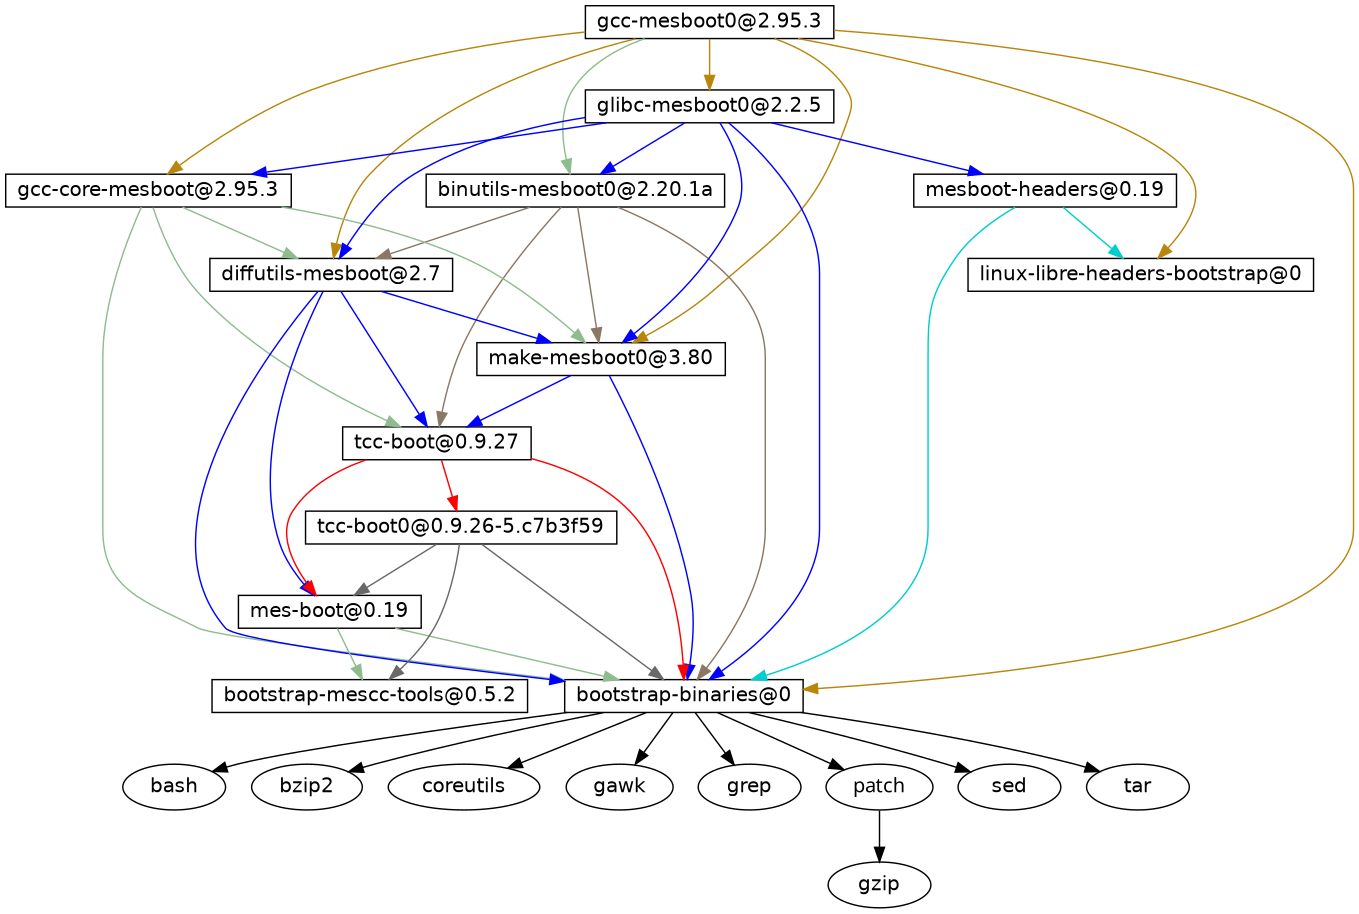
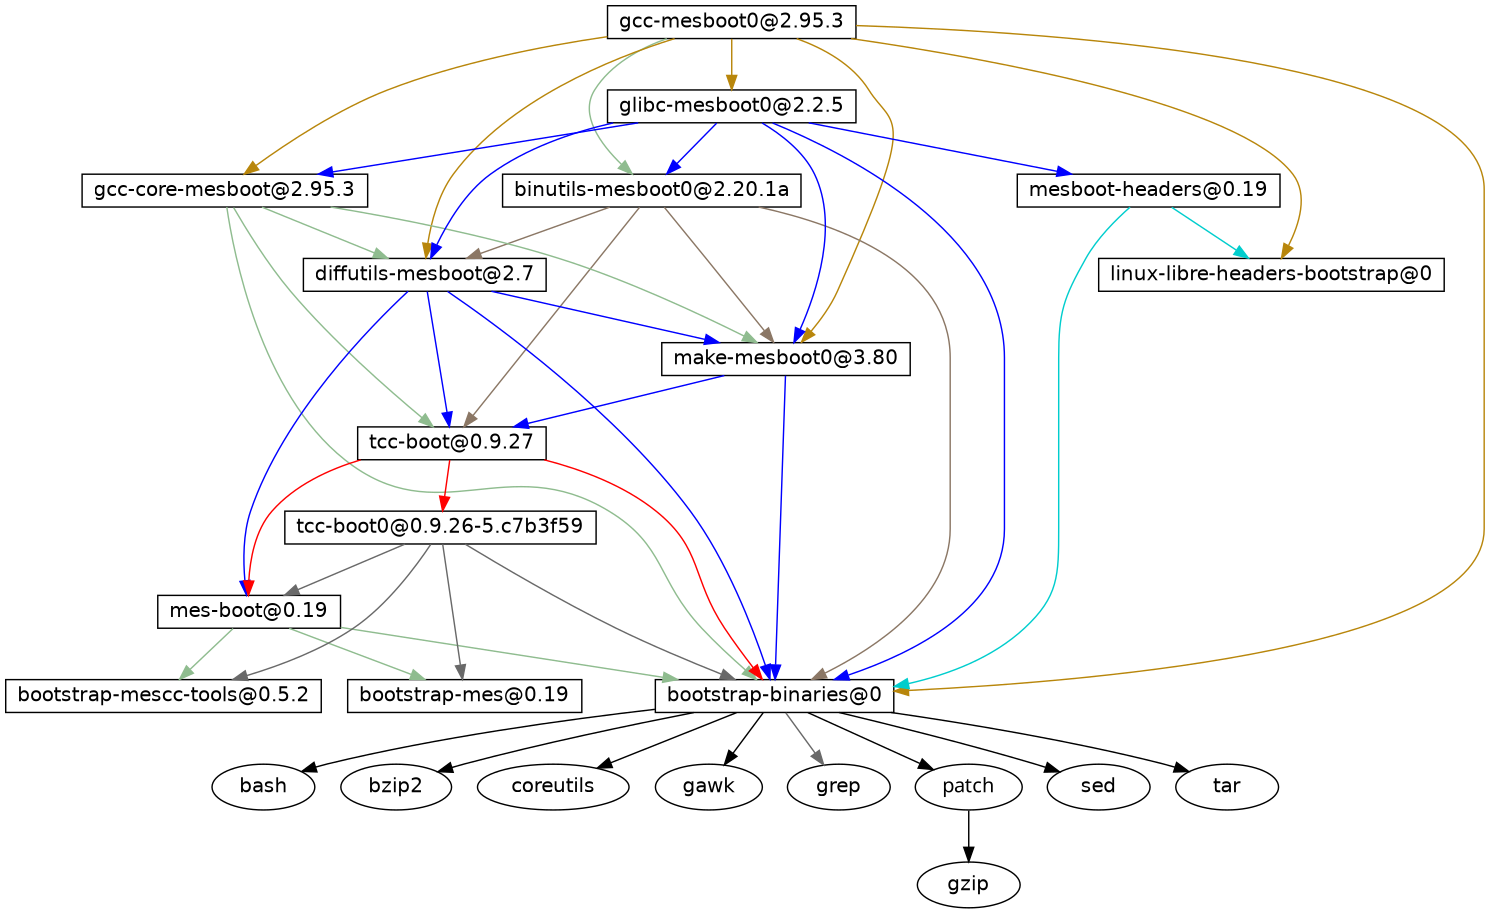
none -> (465, 696)
(710, 733) -> (801, 733)
